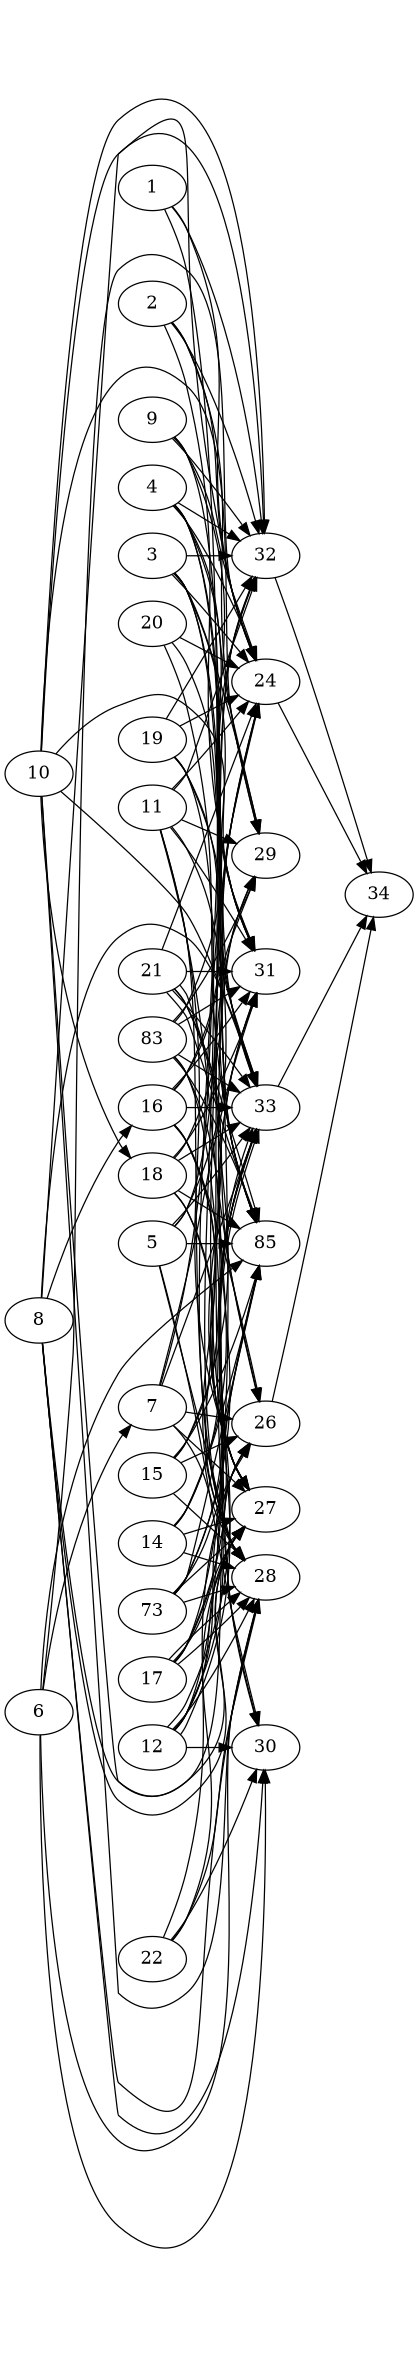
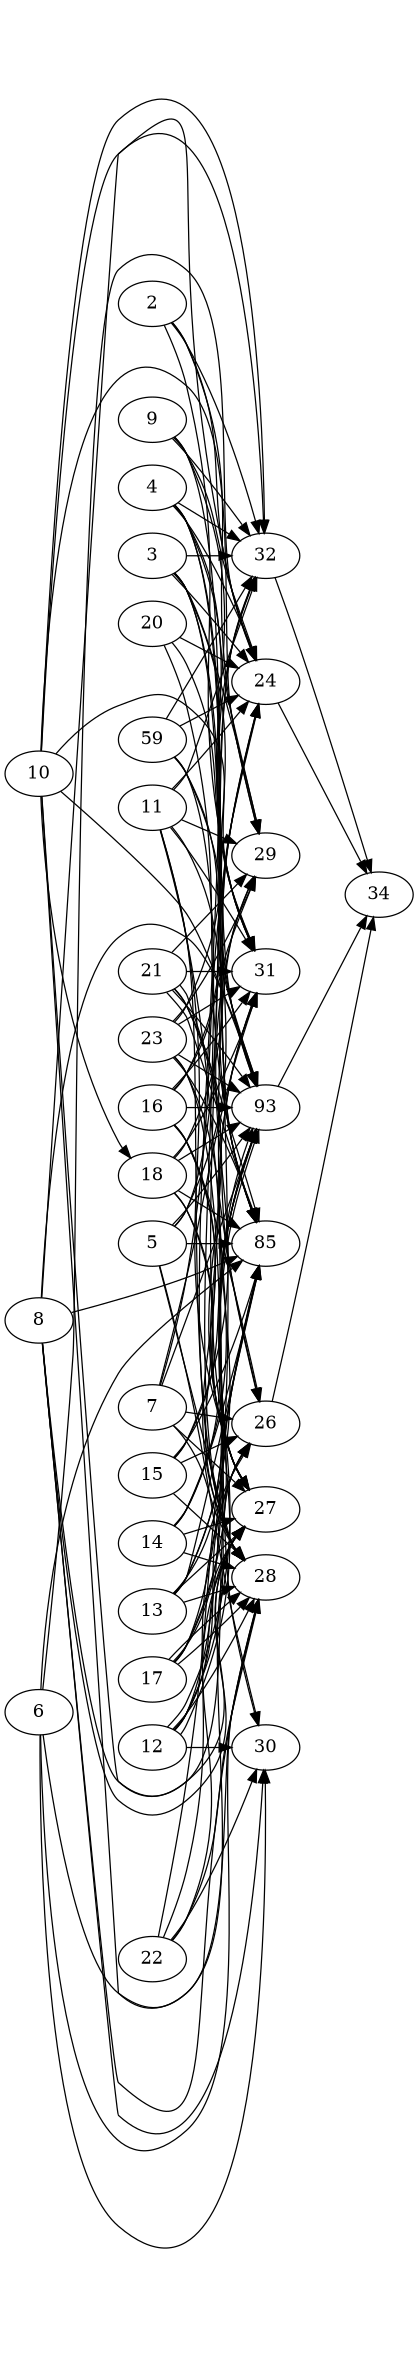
(152, 188) -> none
(152, 740) -> (152, 740)
(189, 879) -> (203, 920)
(152, 1040) -> (152, 1040)
(266, 1108) -> (266, 1108)
(83, 1206) -> (150, 1290)
(75, 1545) -> (92, 1953)
(152, 1611) -> (152, 1611)
none -> (190, 1756)
